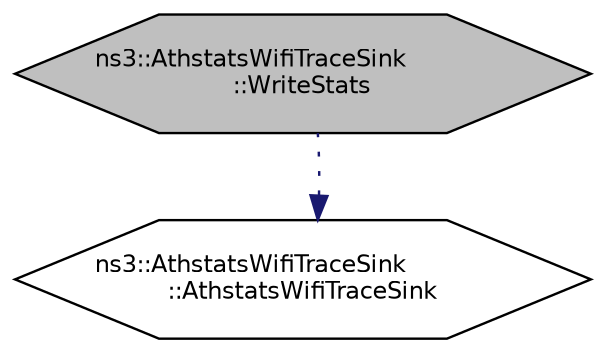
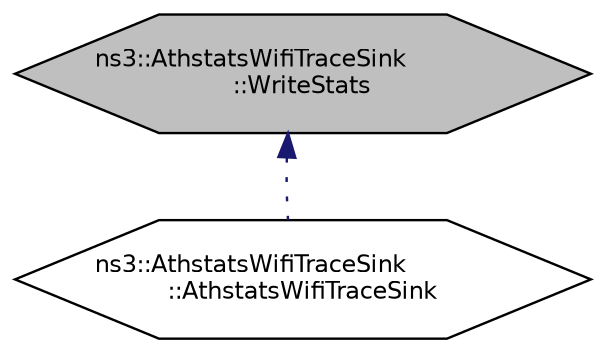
(319, 164) -> (287, 189)
